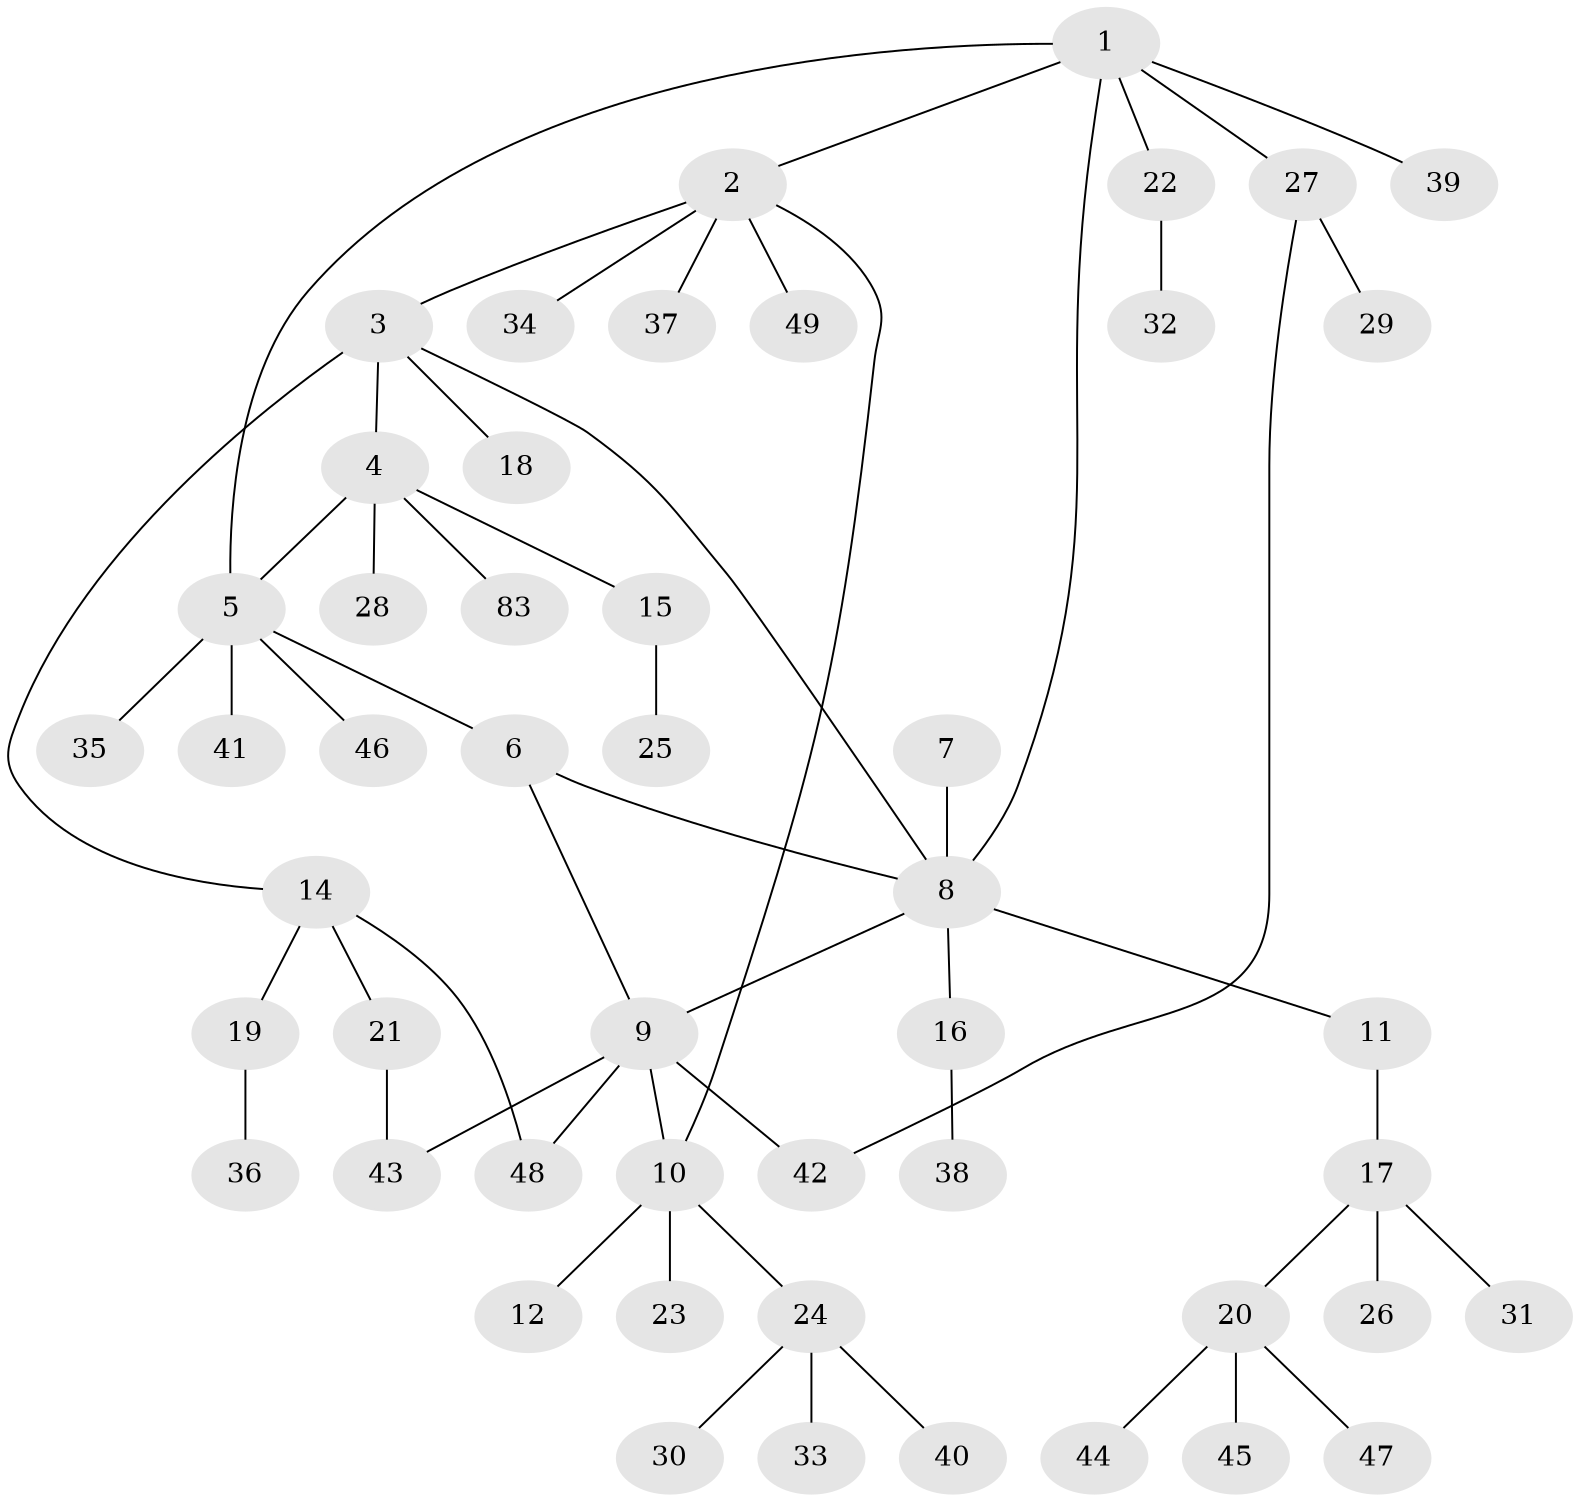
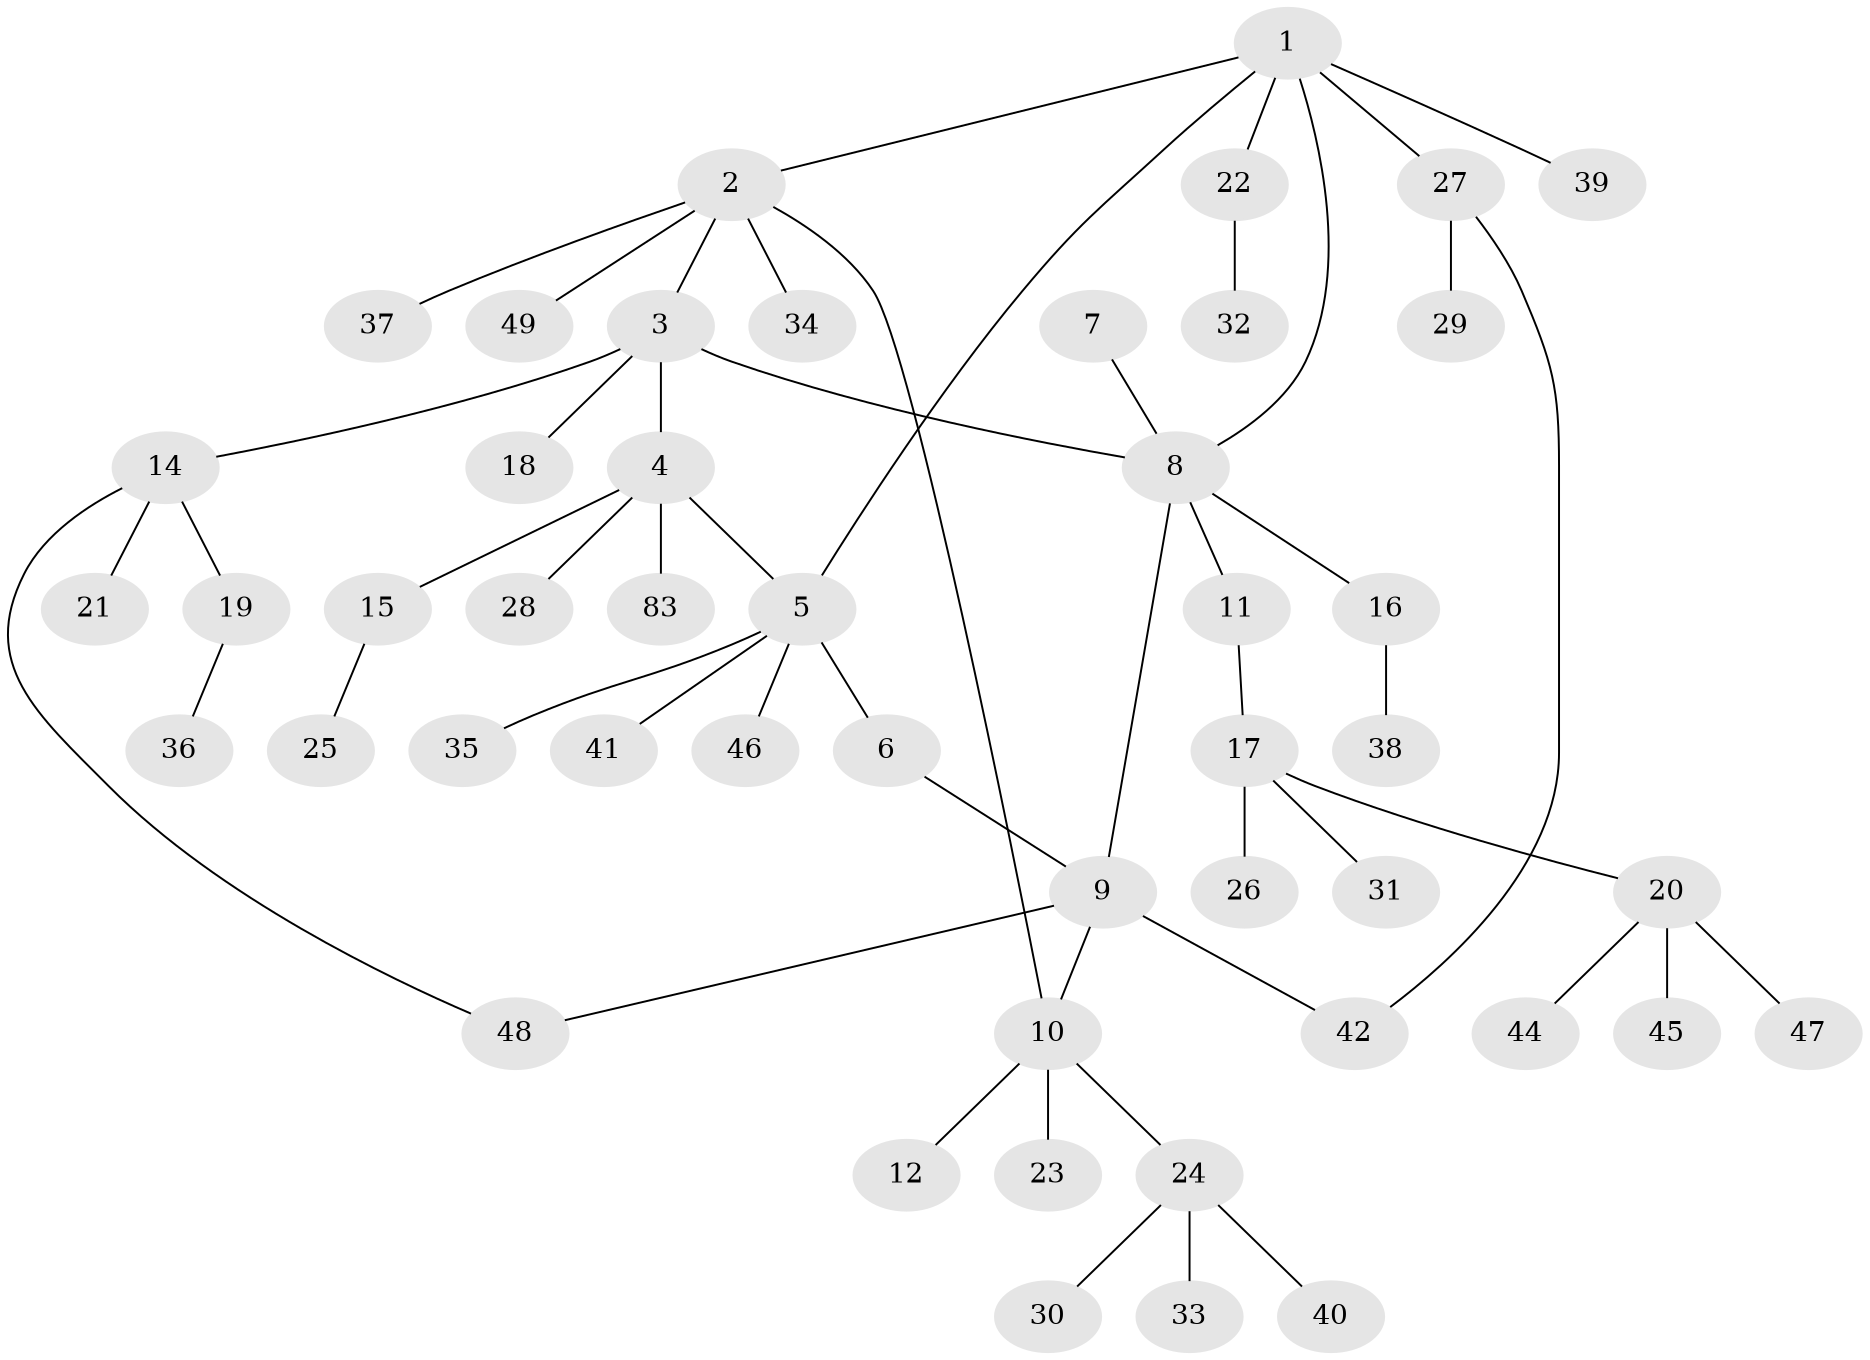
(725, 832) -> none
(387, 1175) -> none
